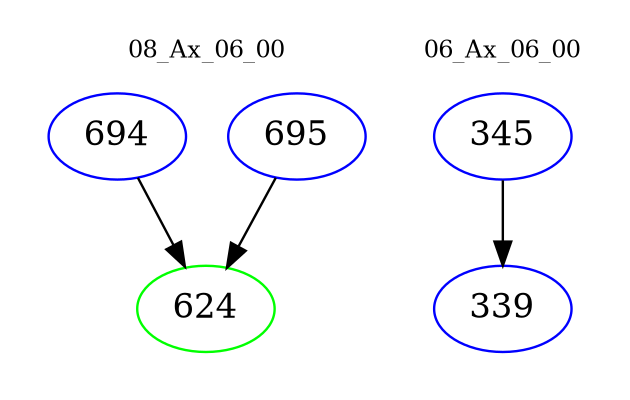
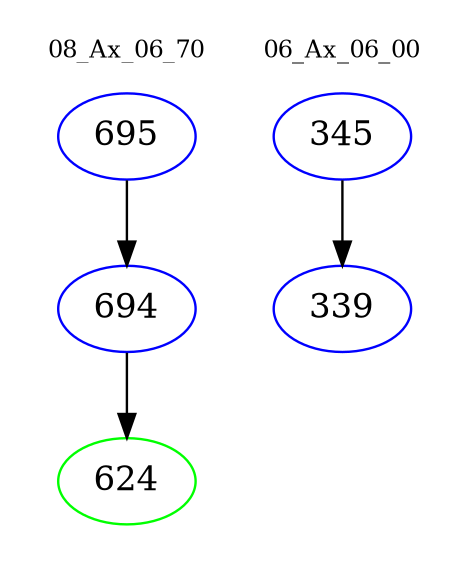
(207, 51) -> (127, 51)
(257, 212) -> (127, 211)
